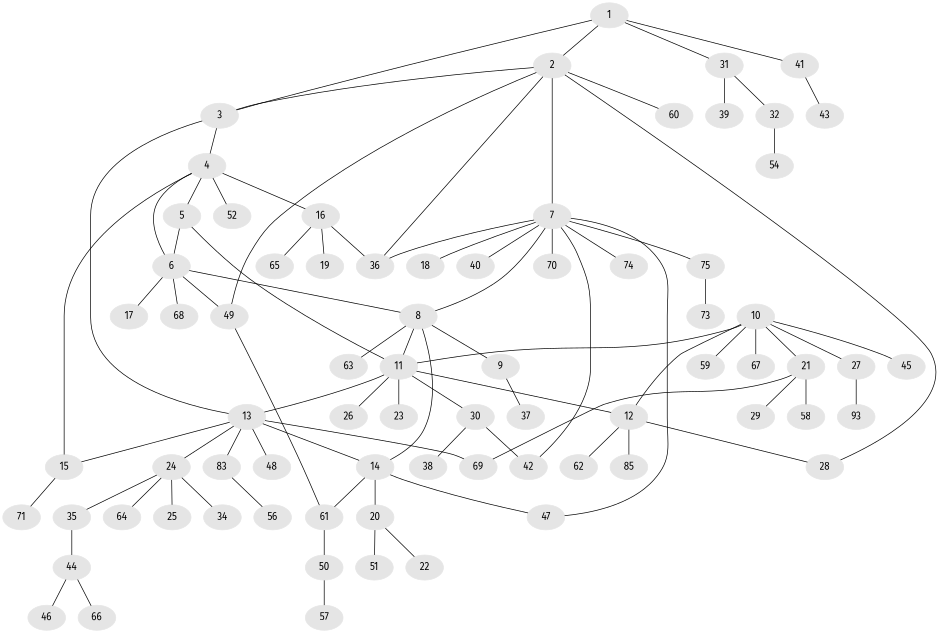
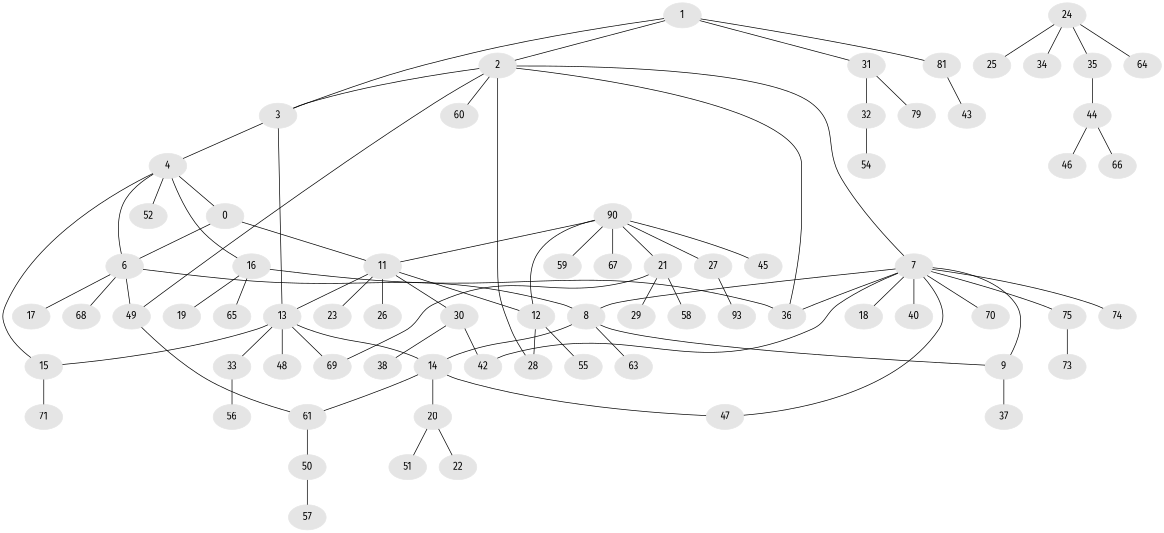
(800, 66) -> (942, 66)
(724, 116) -> (917, 116)
(182, 216) -> (225, 216)
none -> (993, 284)
(756, 317) -> (613, 216)
(409, 342) -> none
(209, 442) -> none
(222, 467) -> (232, 367)
(579, 467) -> none
(629, 467) -> (583, 367)
